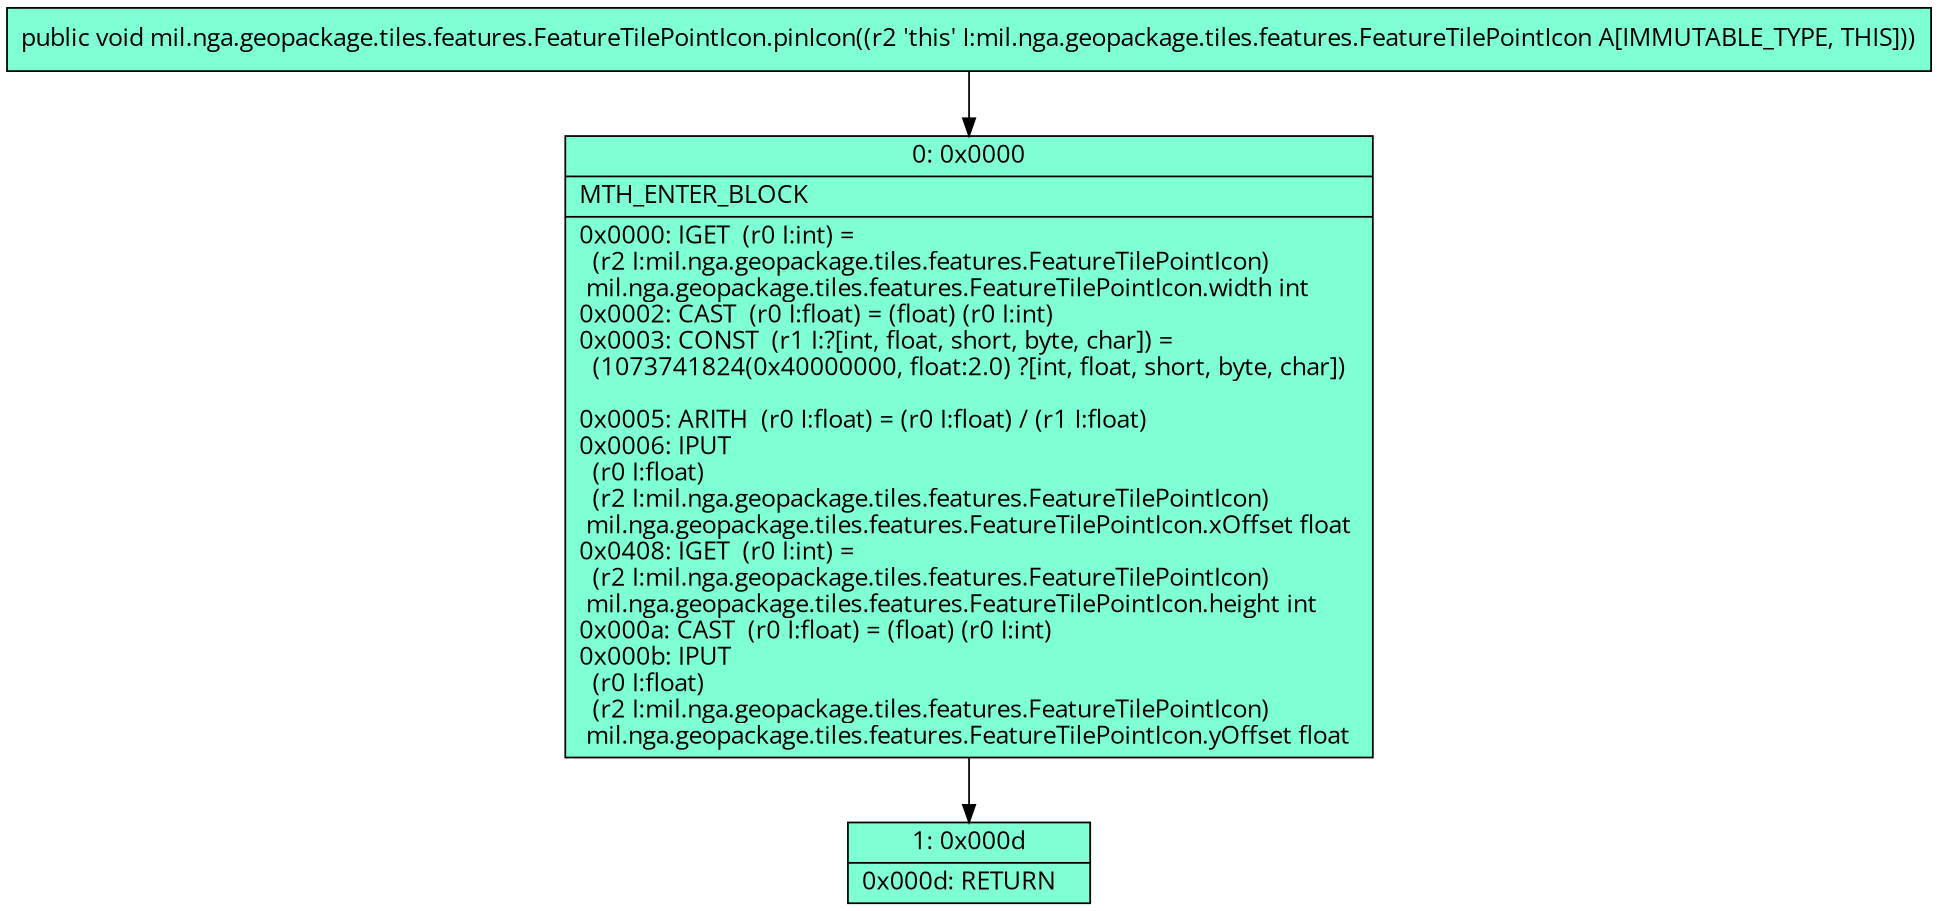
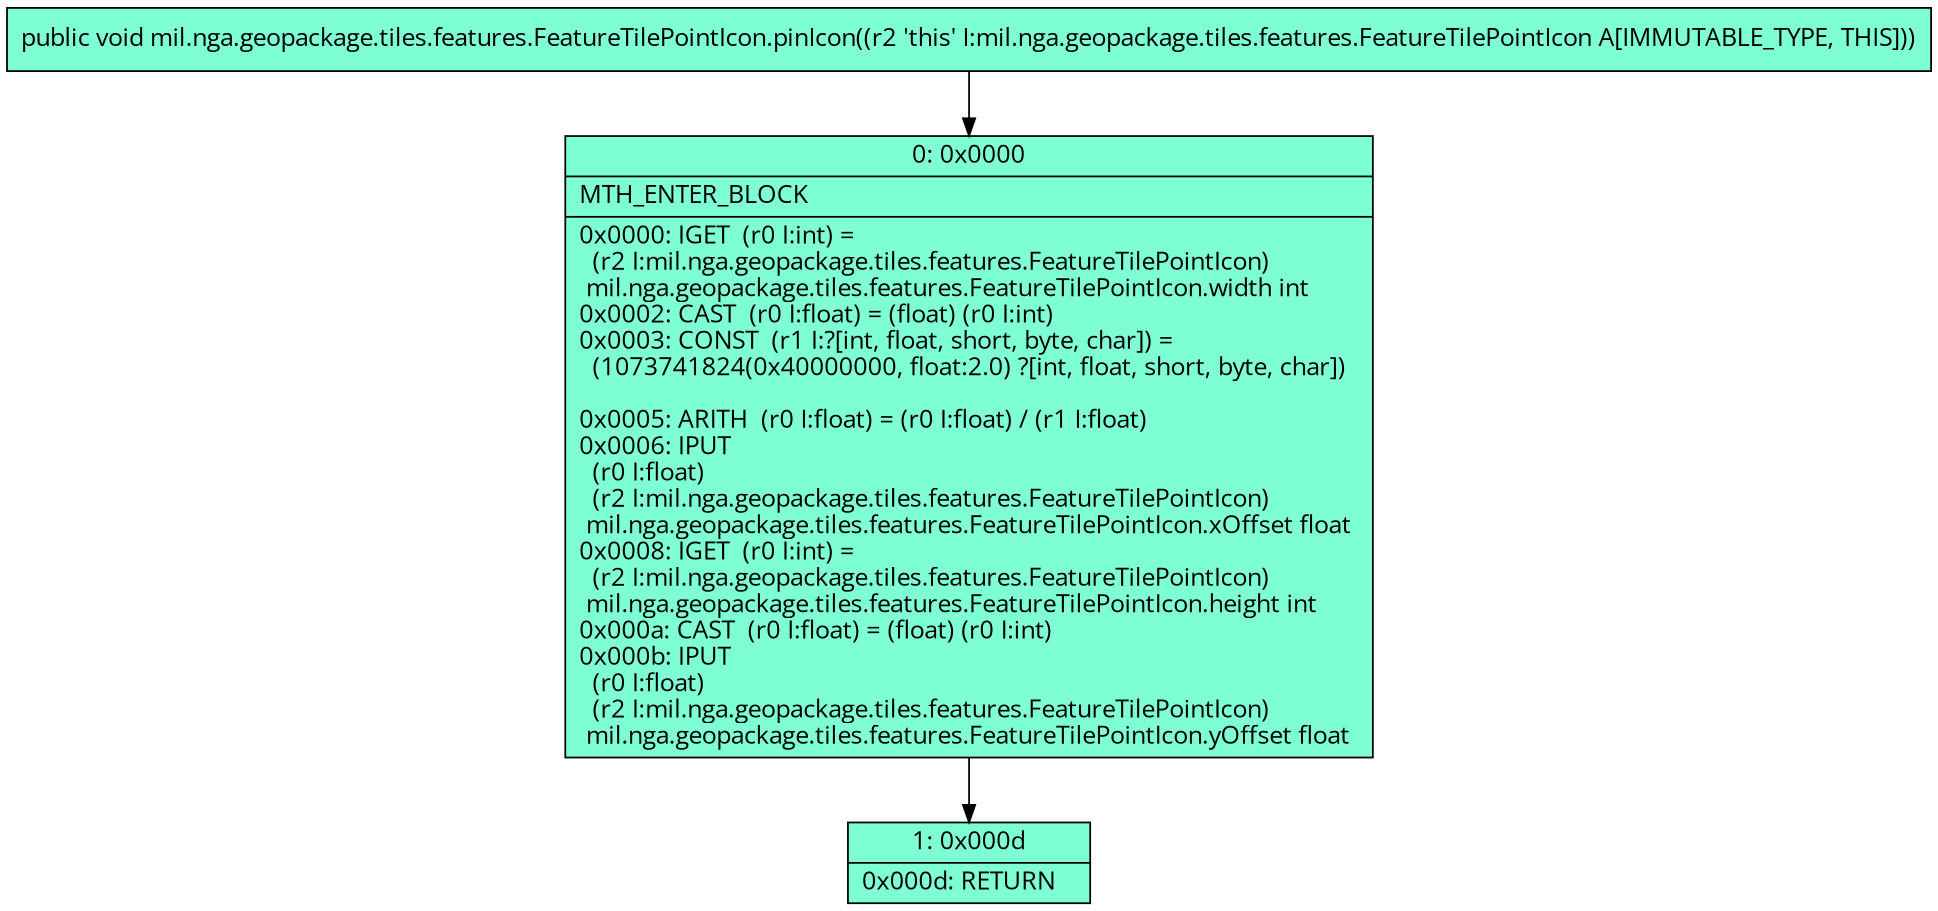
(721, 552) -> (721, 552)
